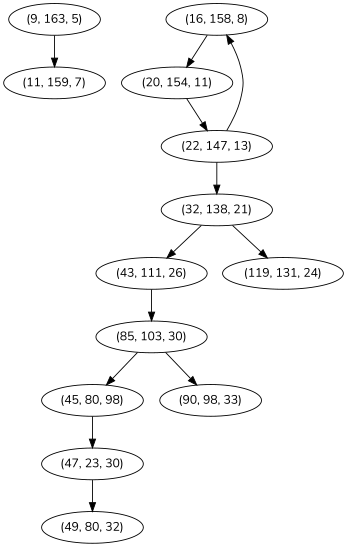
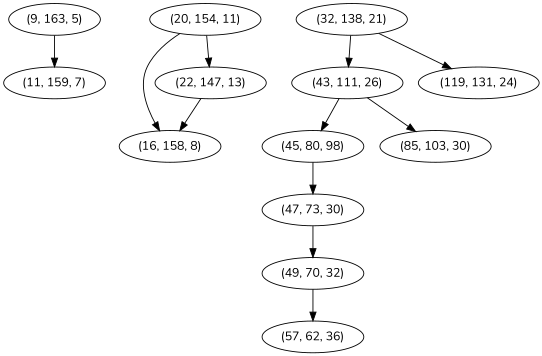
(199, 47) -> (145, 72)
(217, 174) -> none
none -> (313, 337)
(125, 365) -> (332, 111)
(211, 400) -> none
(92, 464) -> (313, 210)
(92, 527) -> (313, 273)
